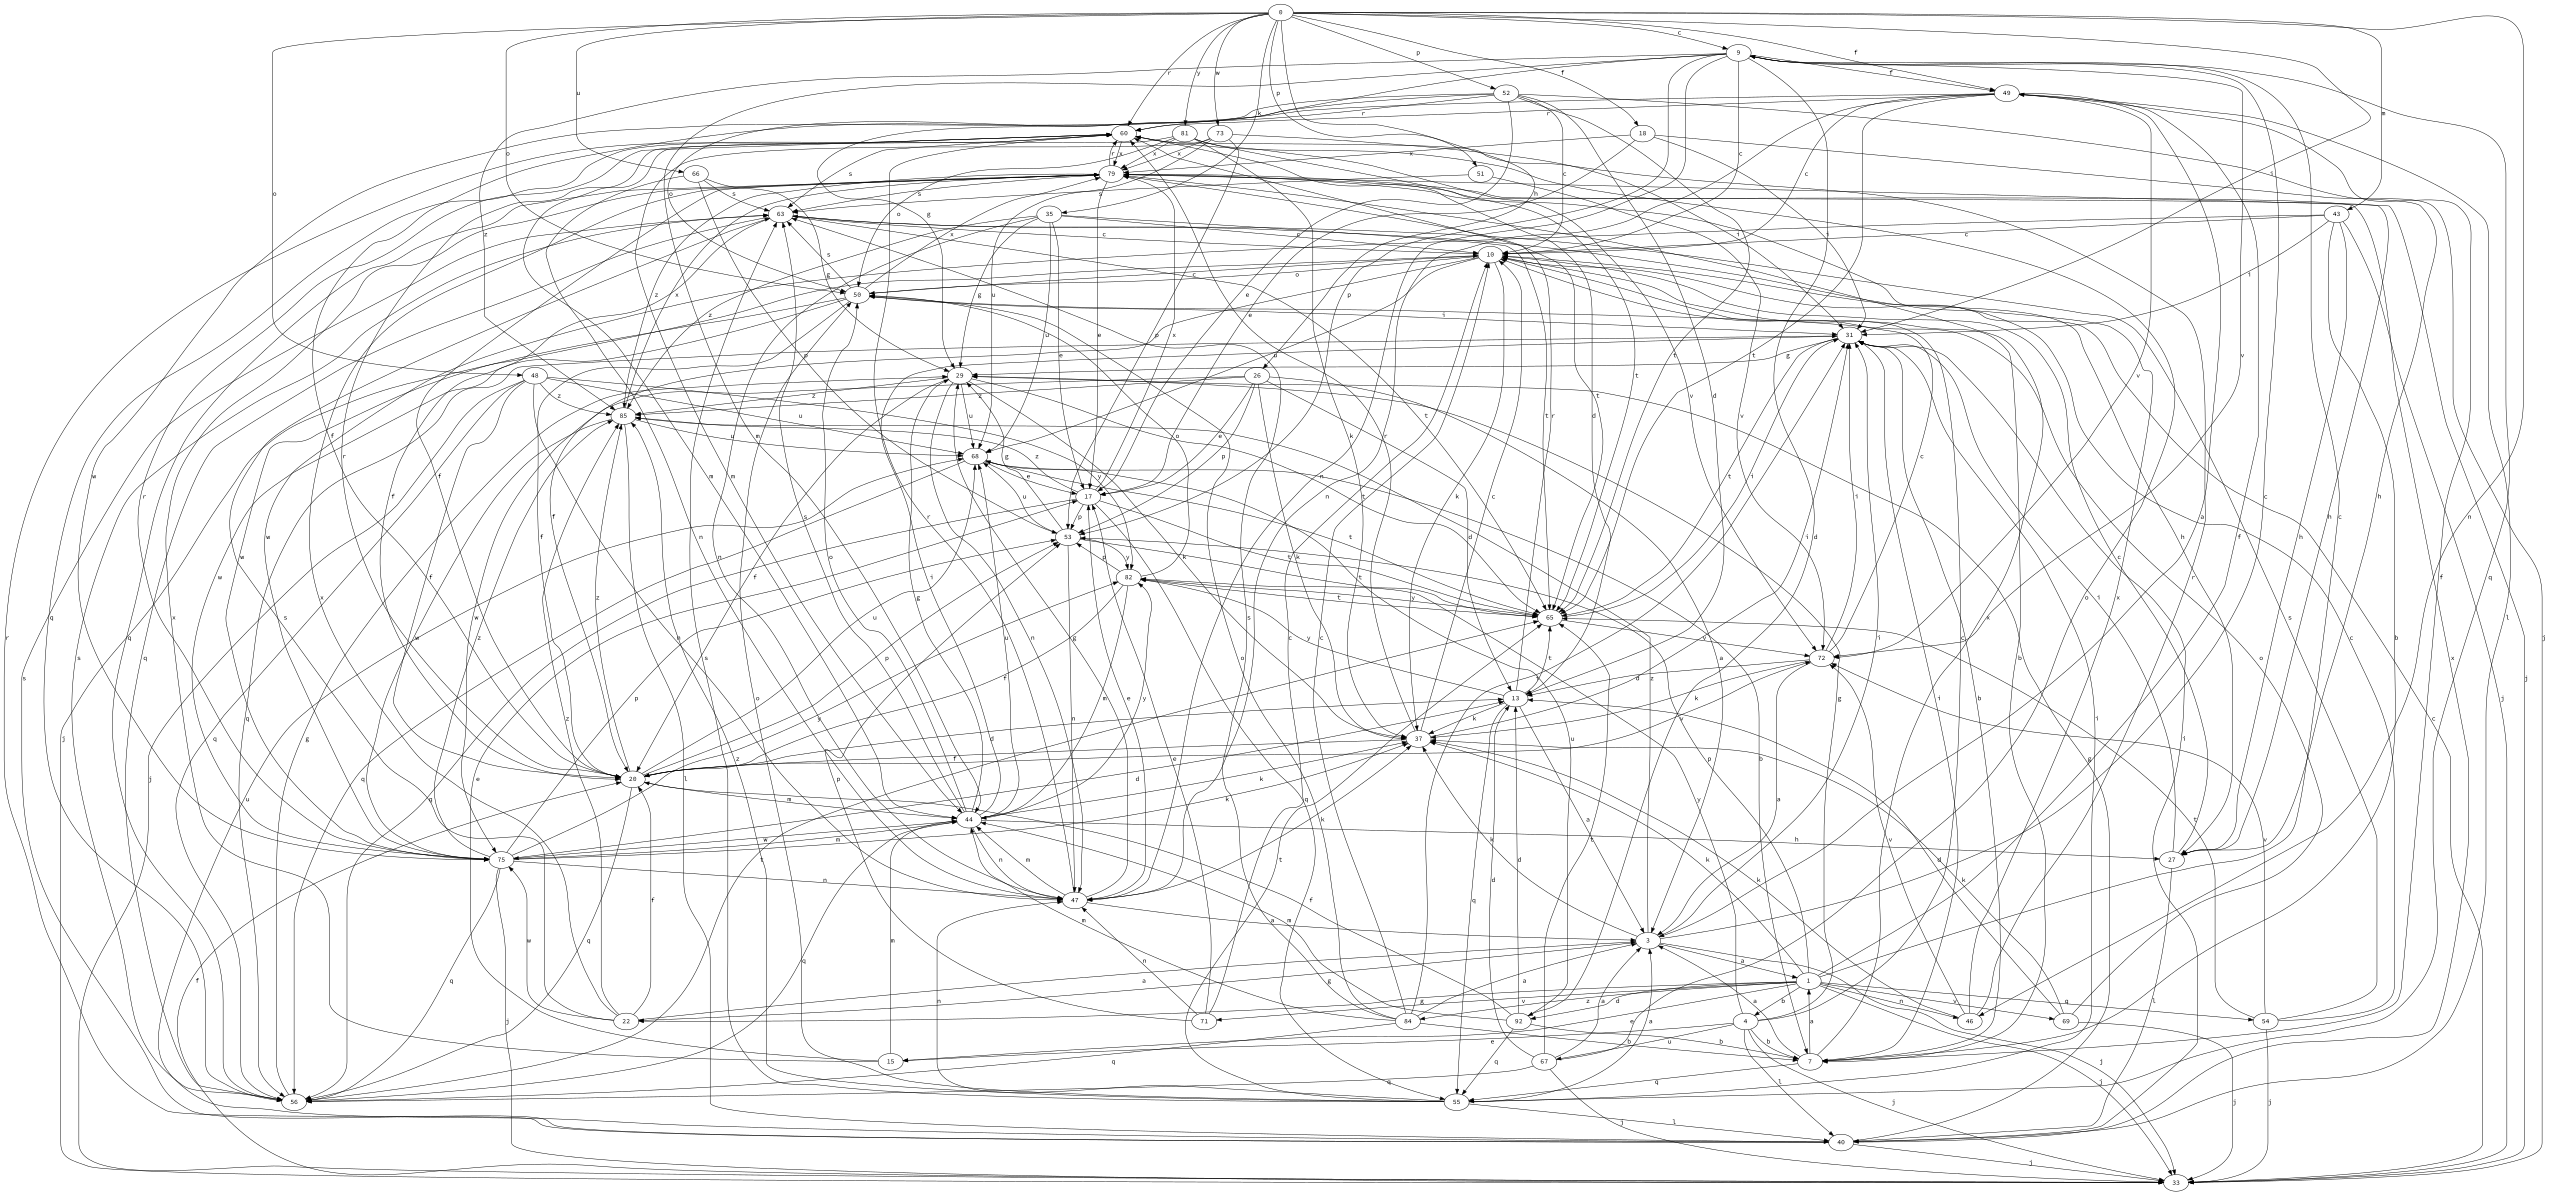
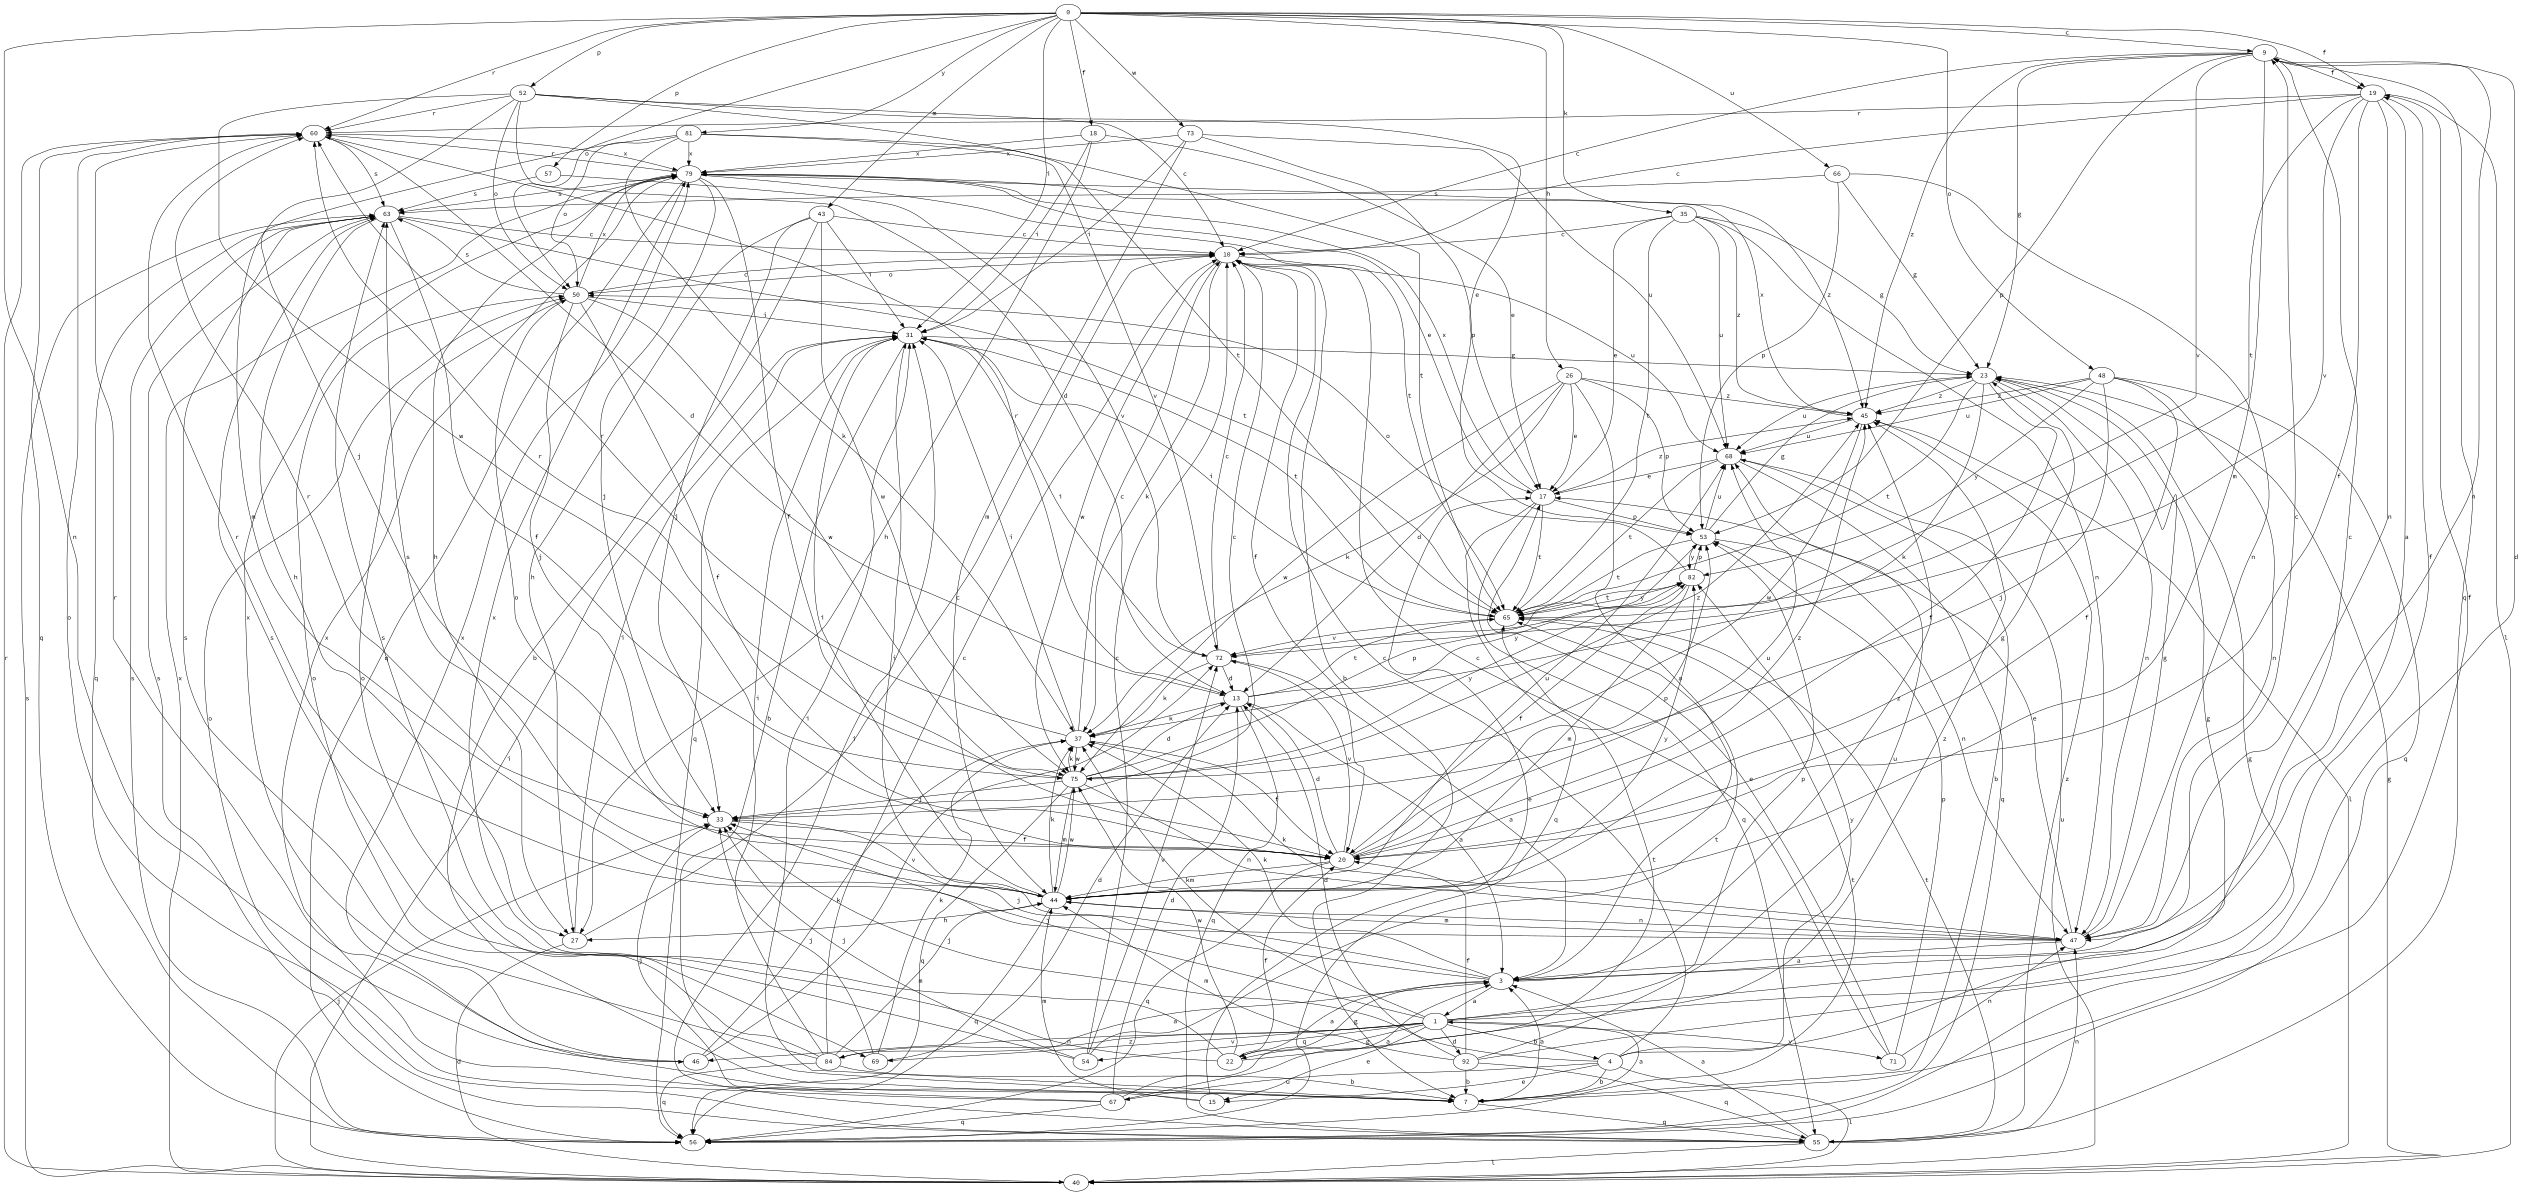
(2007, 93) -> (2373, 93)
(1481, 174) -> (548, 174)
(1989, 347) -> (377, 754)
(960, 376) -> (1984, 376)
(623, 416) -> (1864, 416)
(1813, 530) -> (2359, 776)
none -> (1076, 757)
(2154, 1001) -> (459, 1062)
